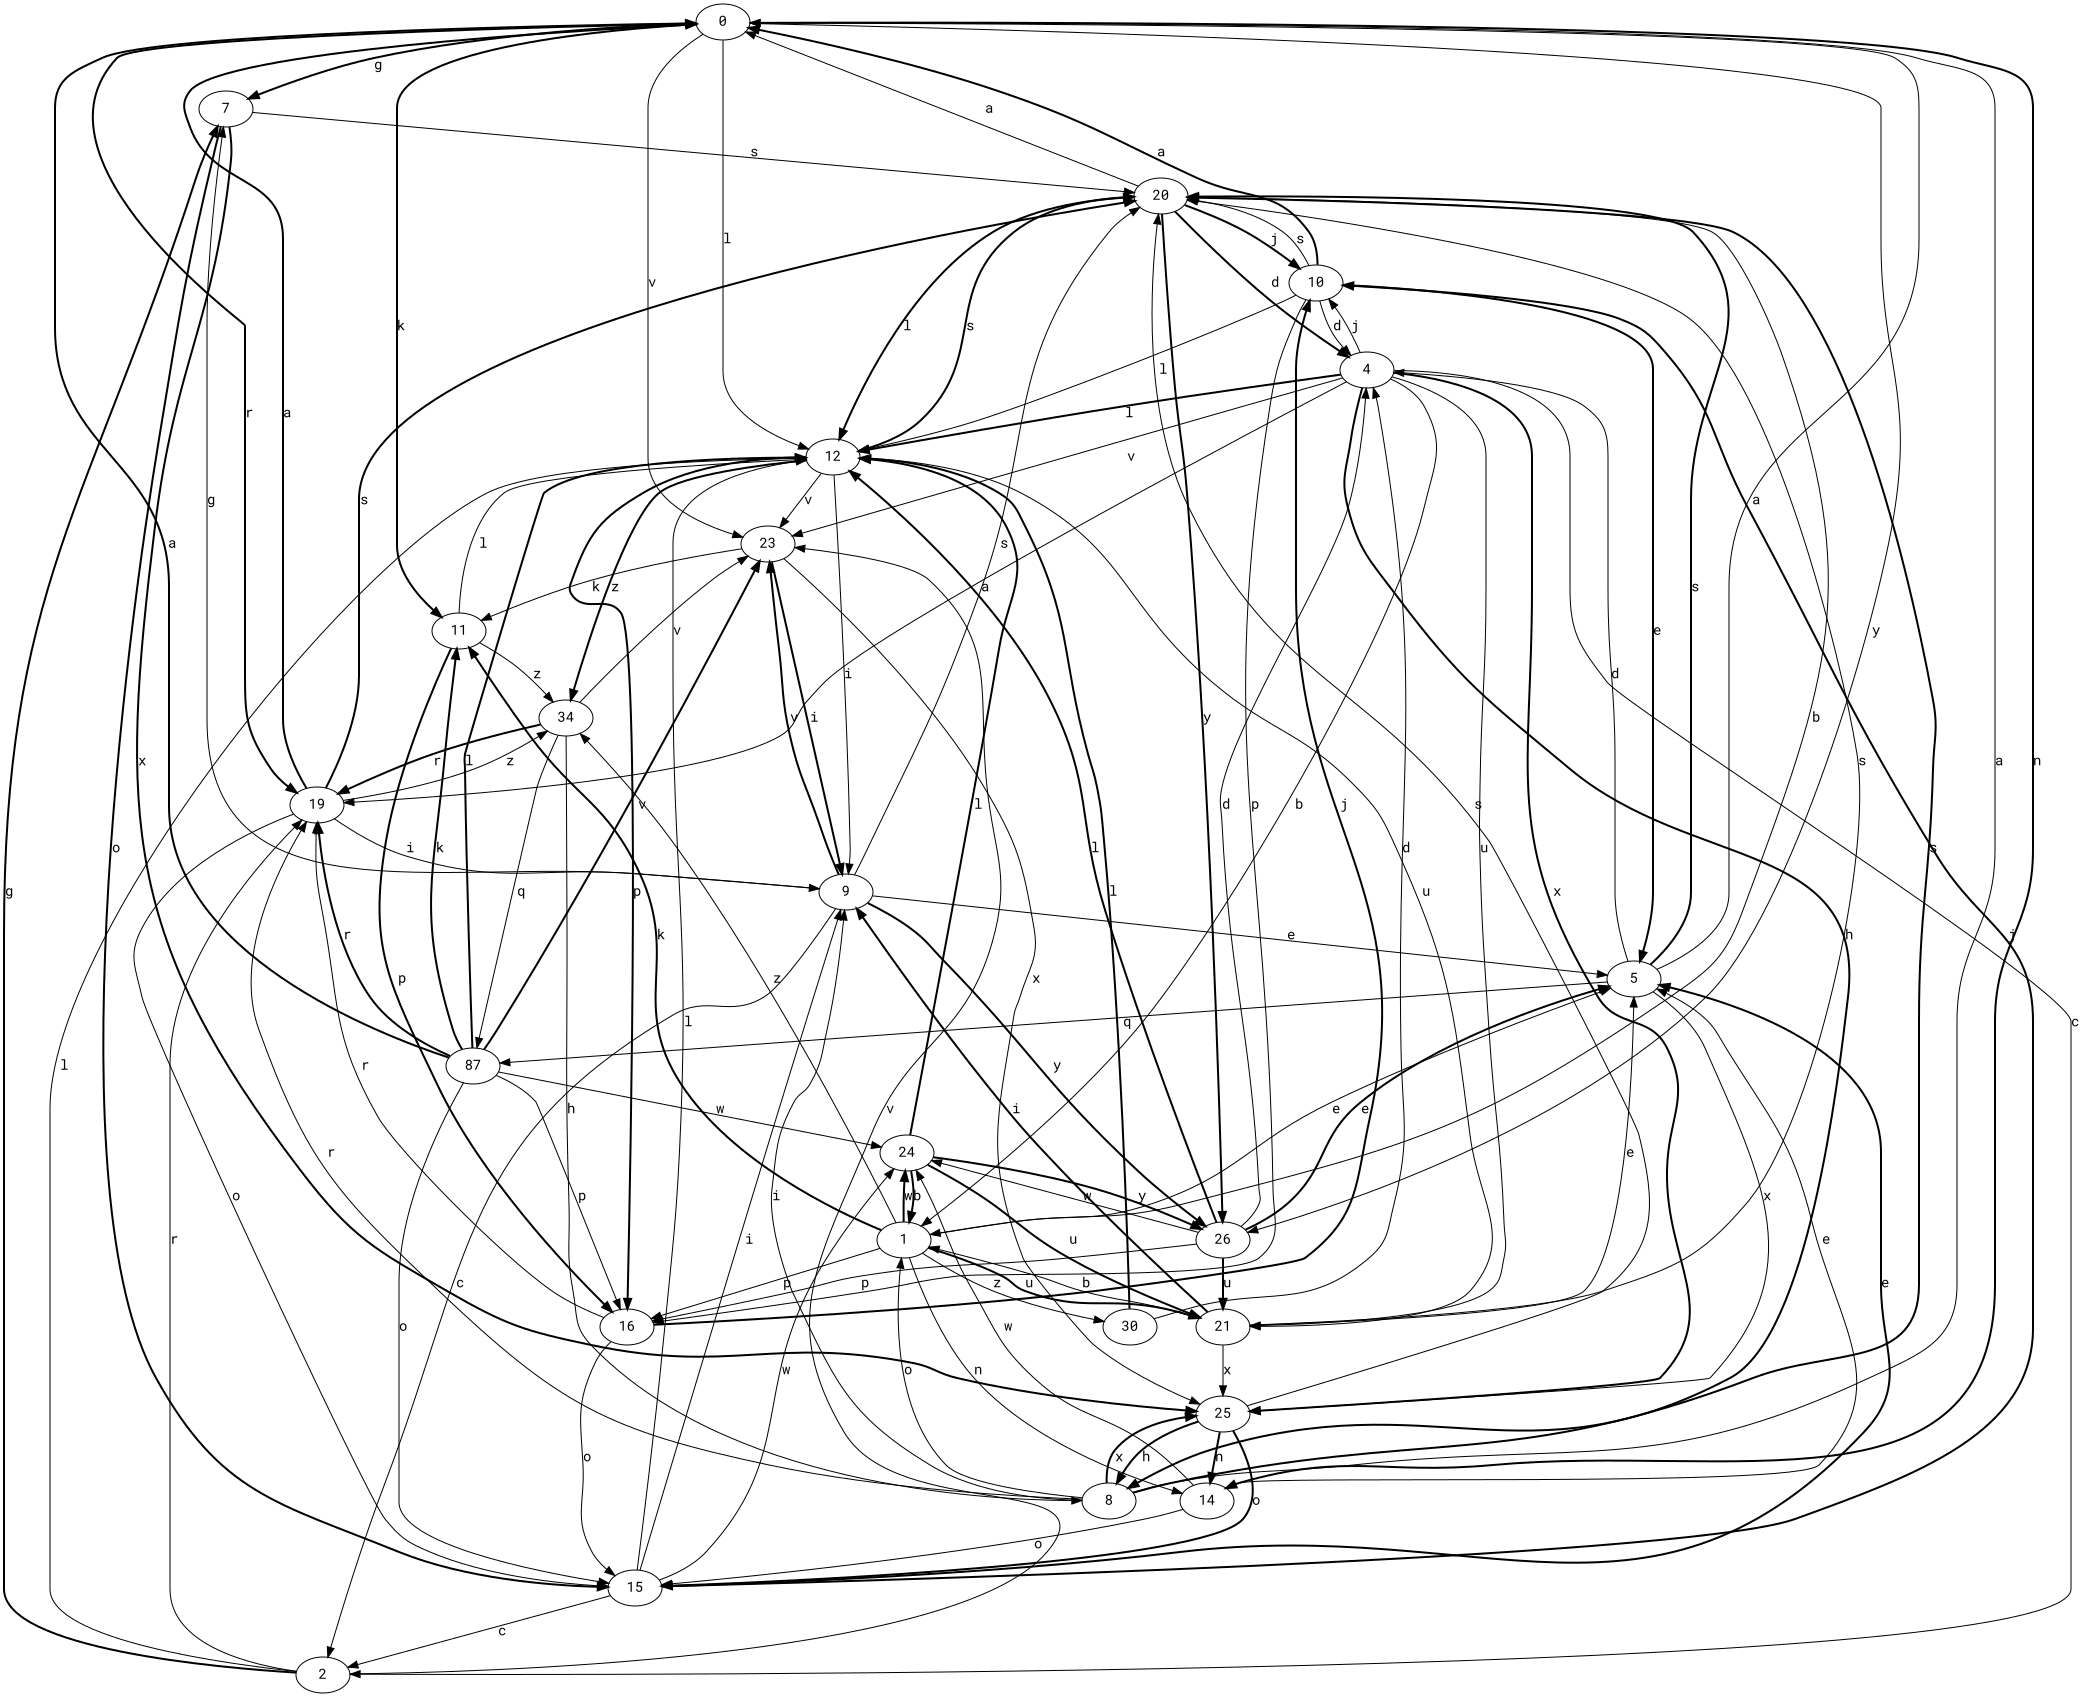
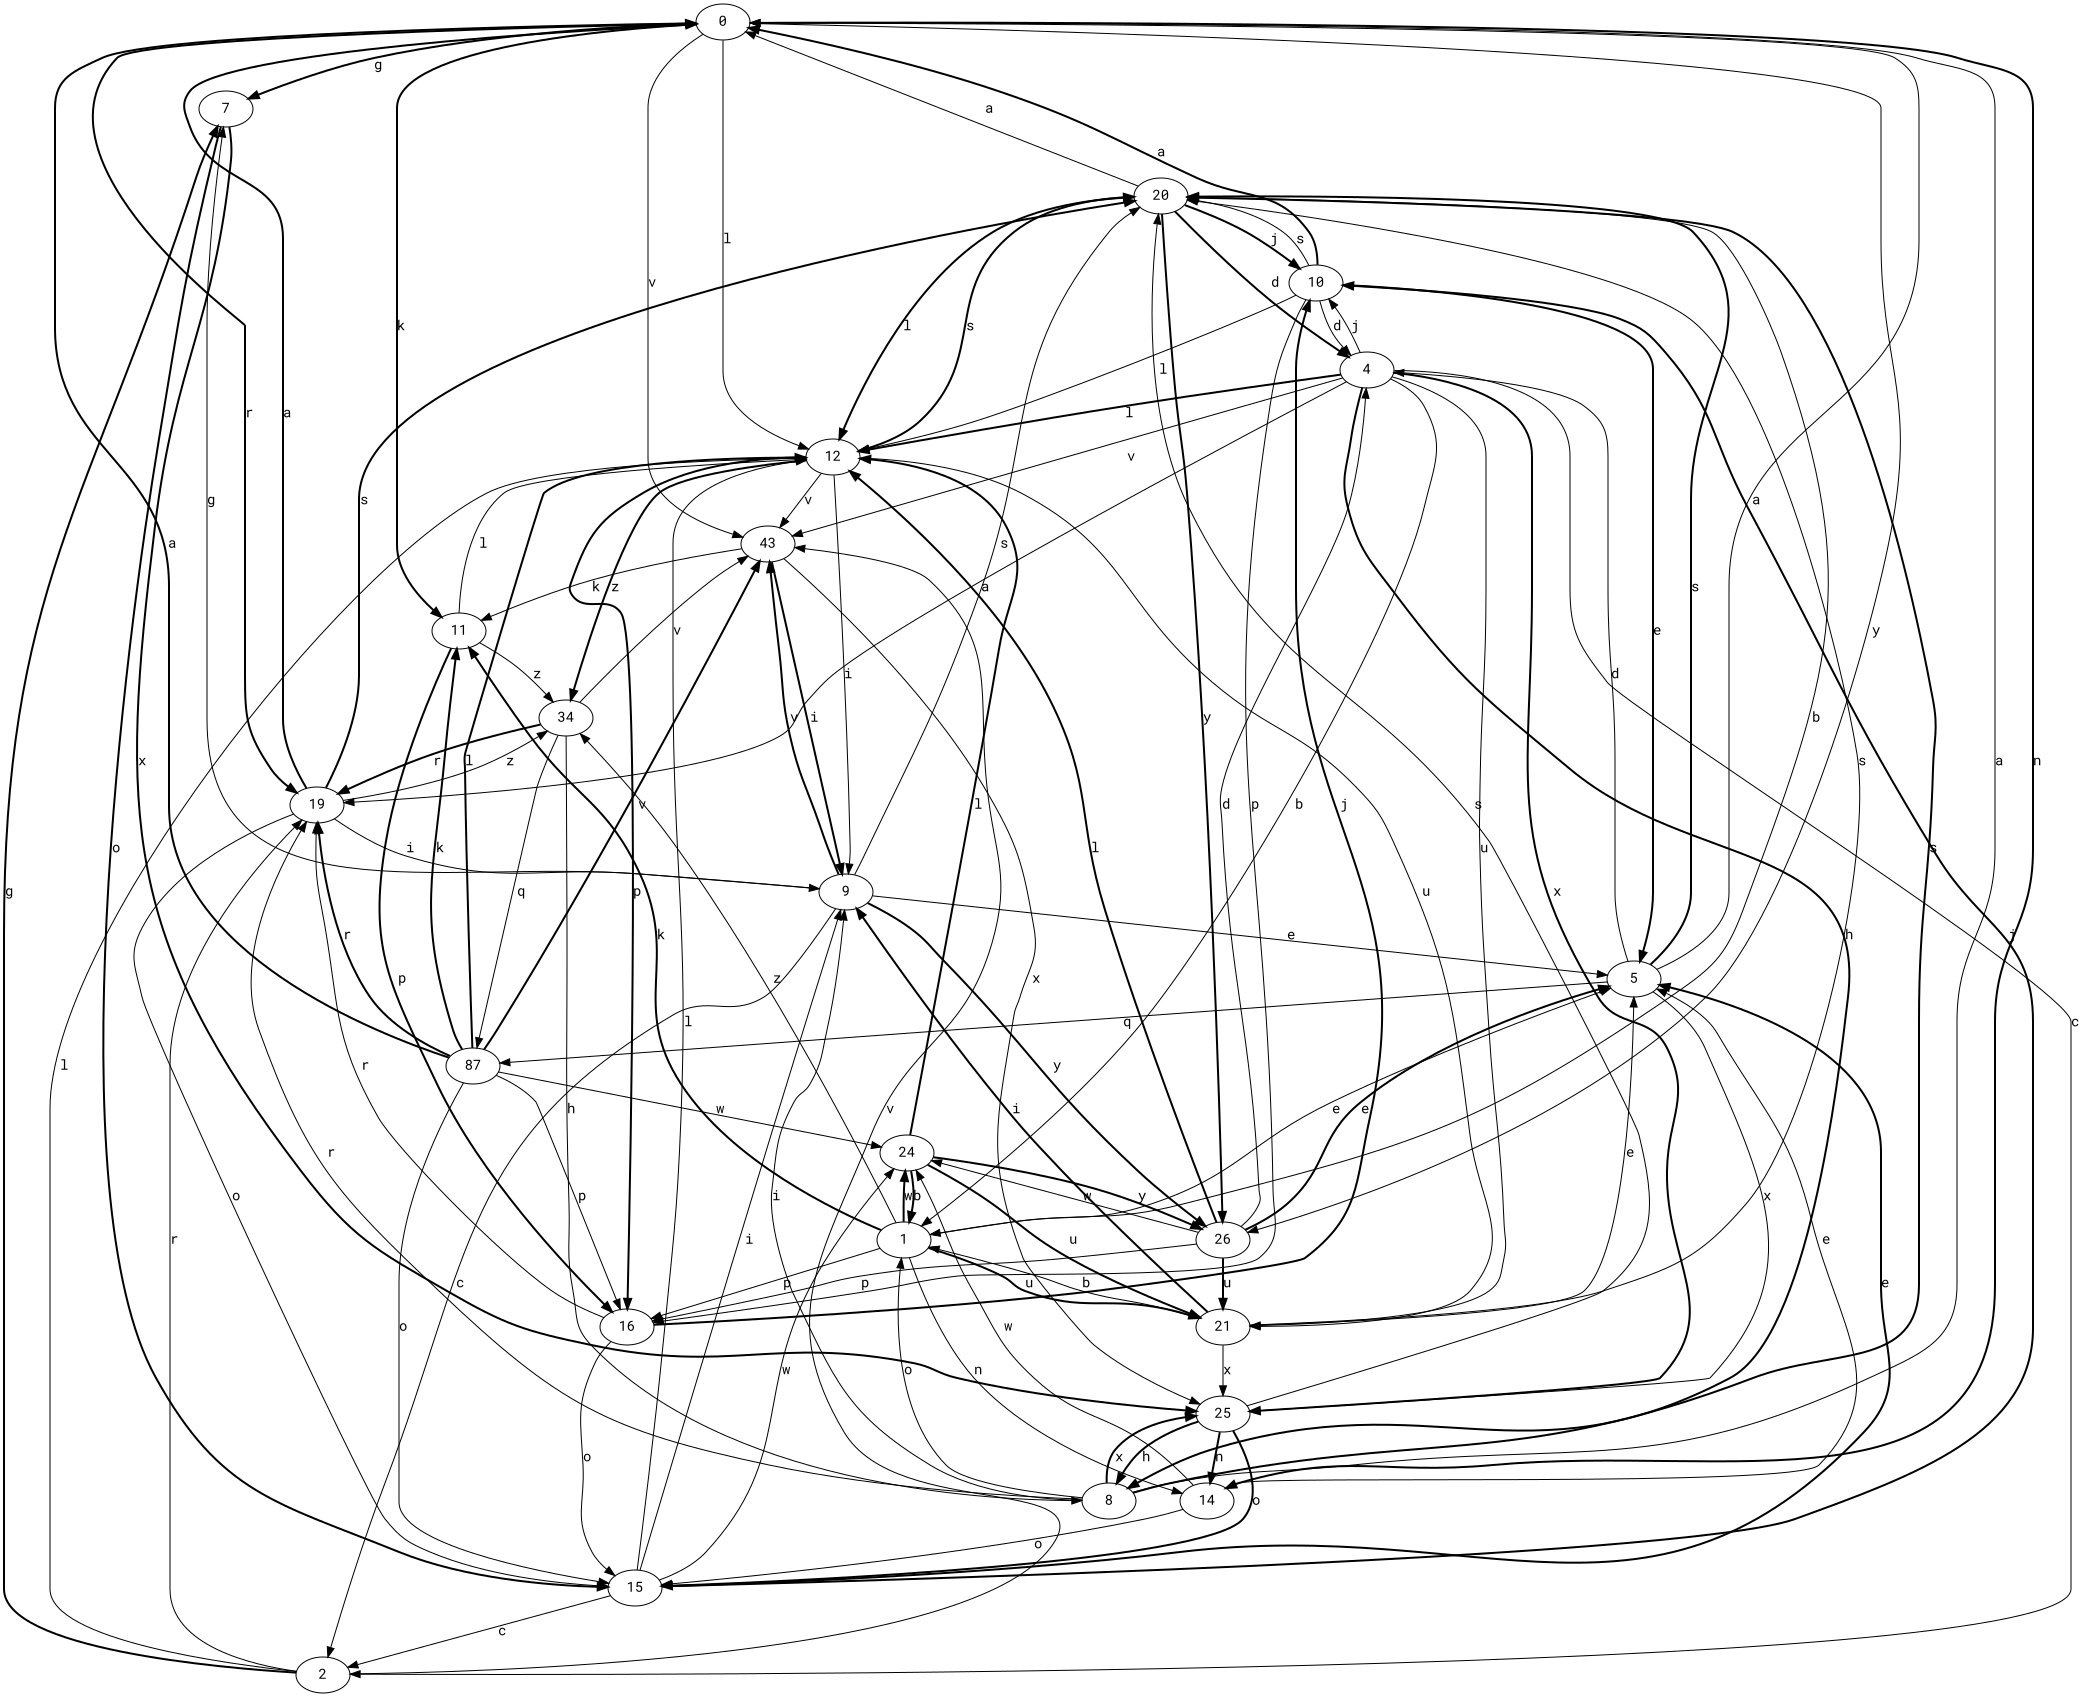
(689, 152) -> none
(768, 544) -> (768, 544)
(1130, 1327) -> none
